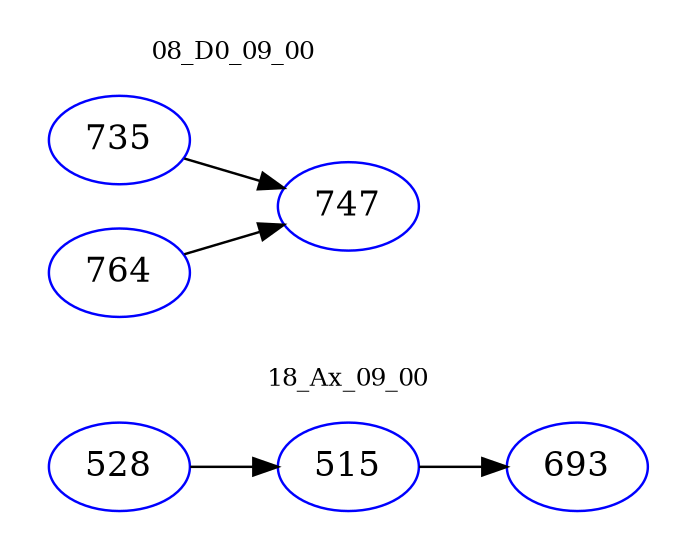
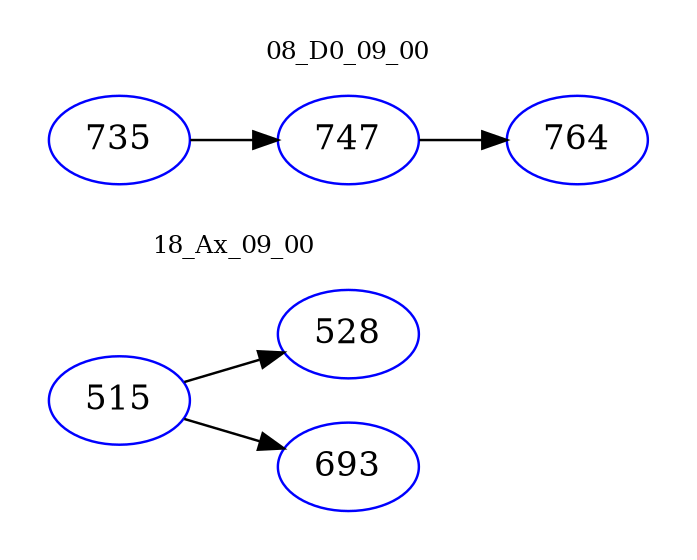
(222, 243) -> (451, 140)
(222, 467) -> (222, 371)
